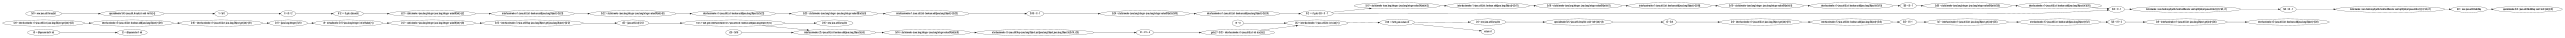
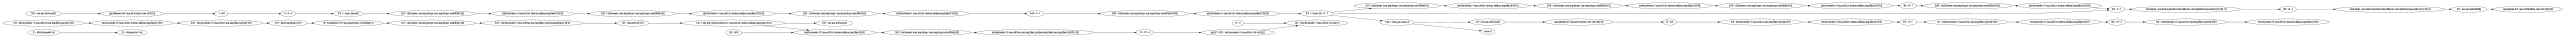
(1363, 23) -> (1356, 18)
(44, 33) -> (44, 33)
